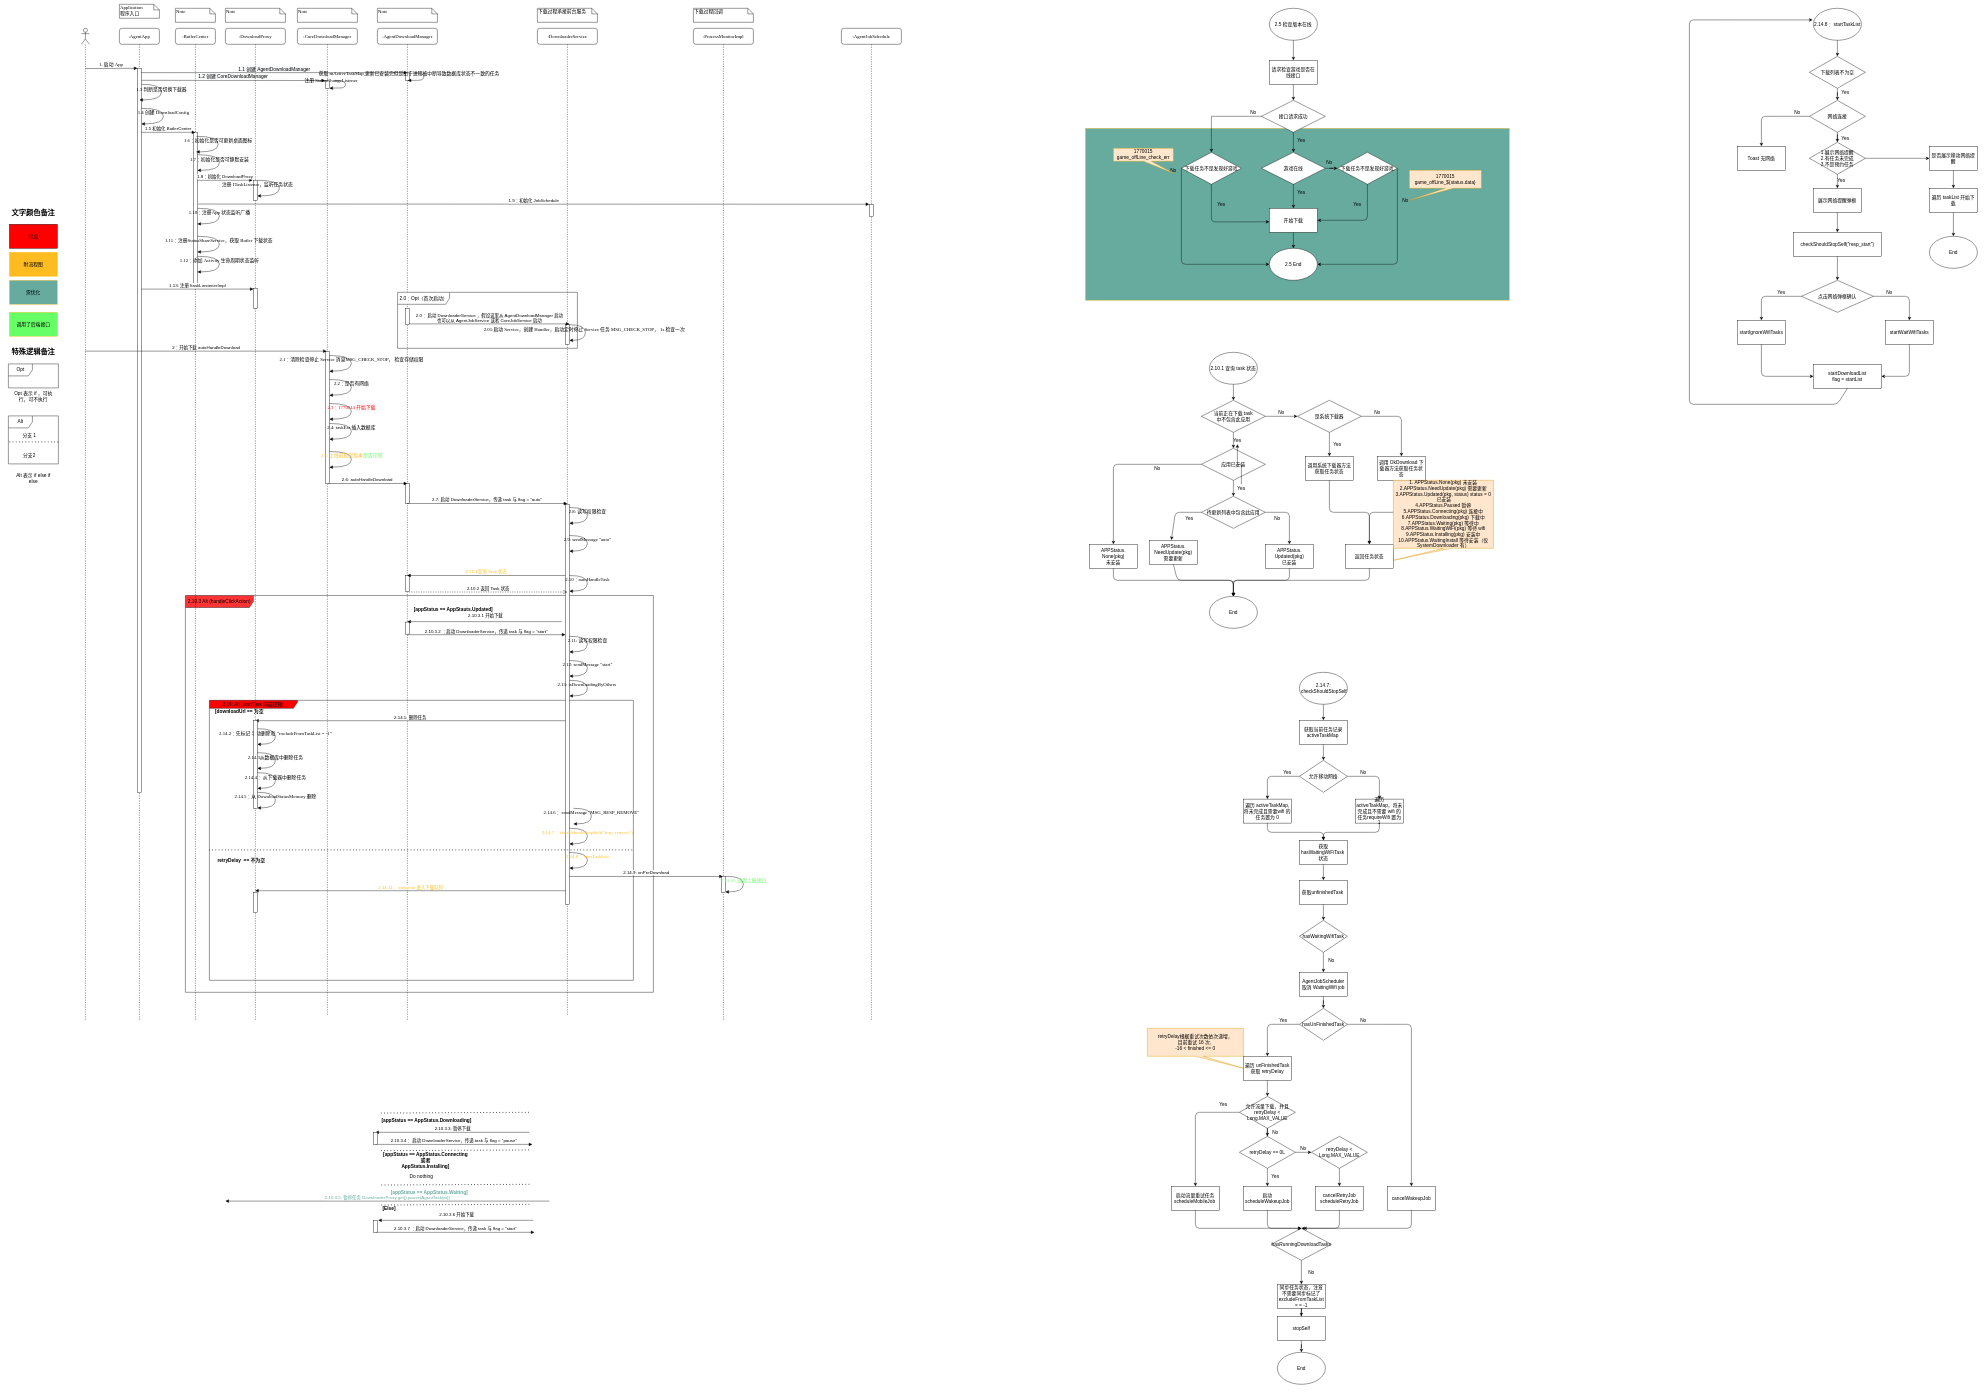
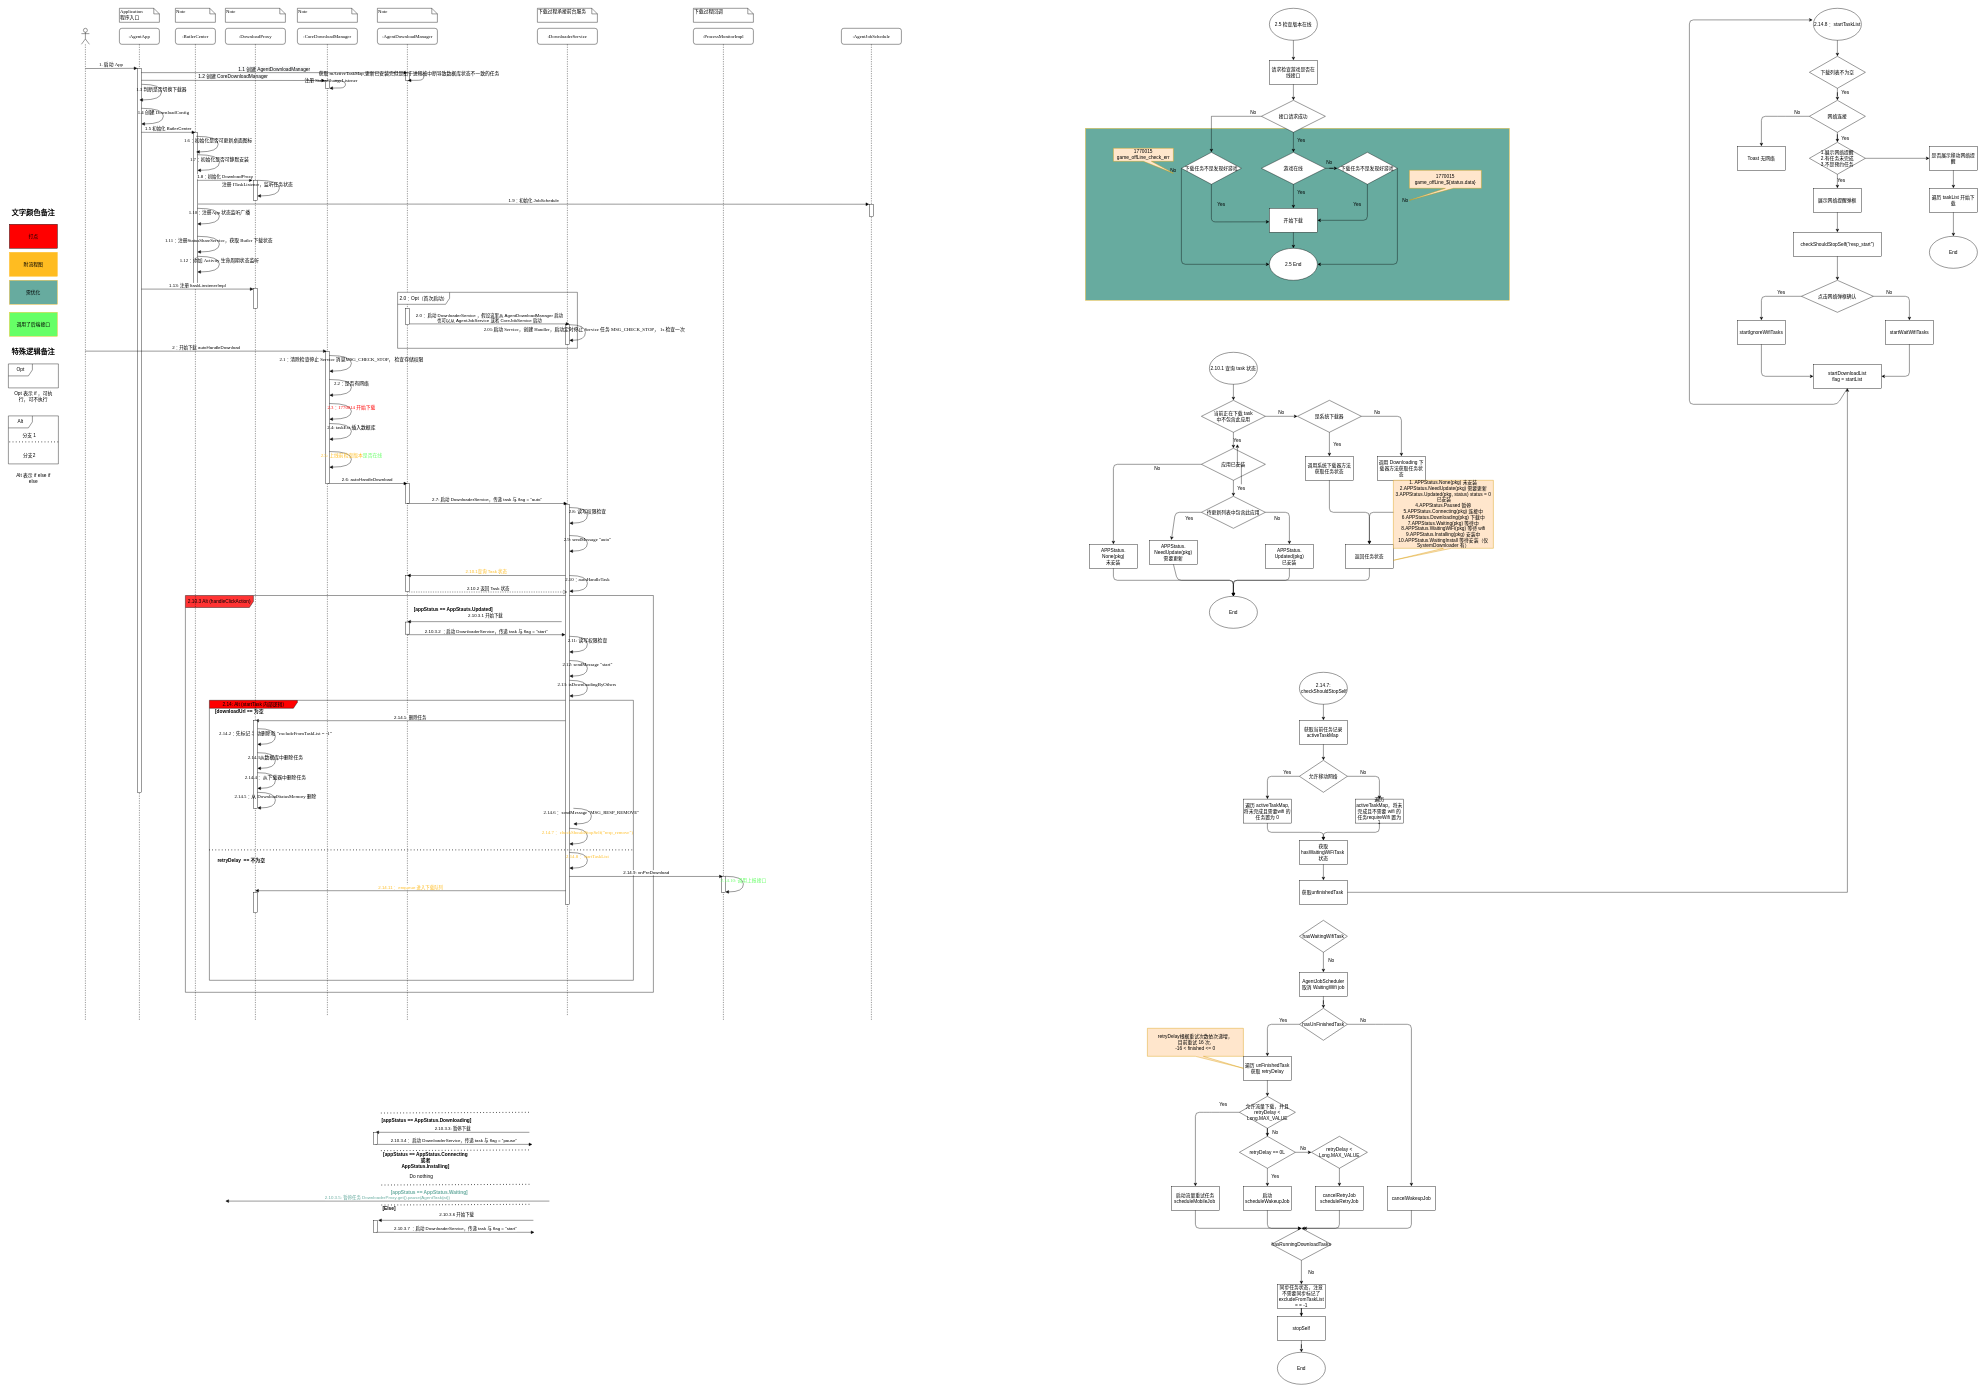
(139, 11) -> (139, 15)
(1401, 468) -> (1401, 468)
(1323, 916) -> (1847, 393)
